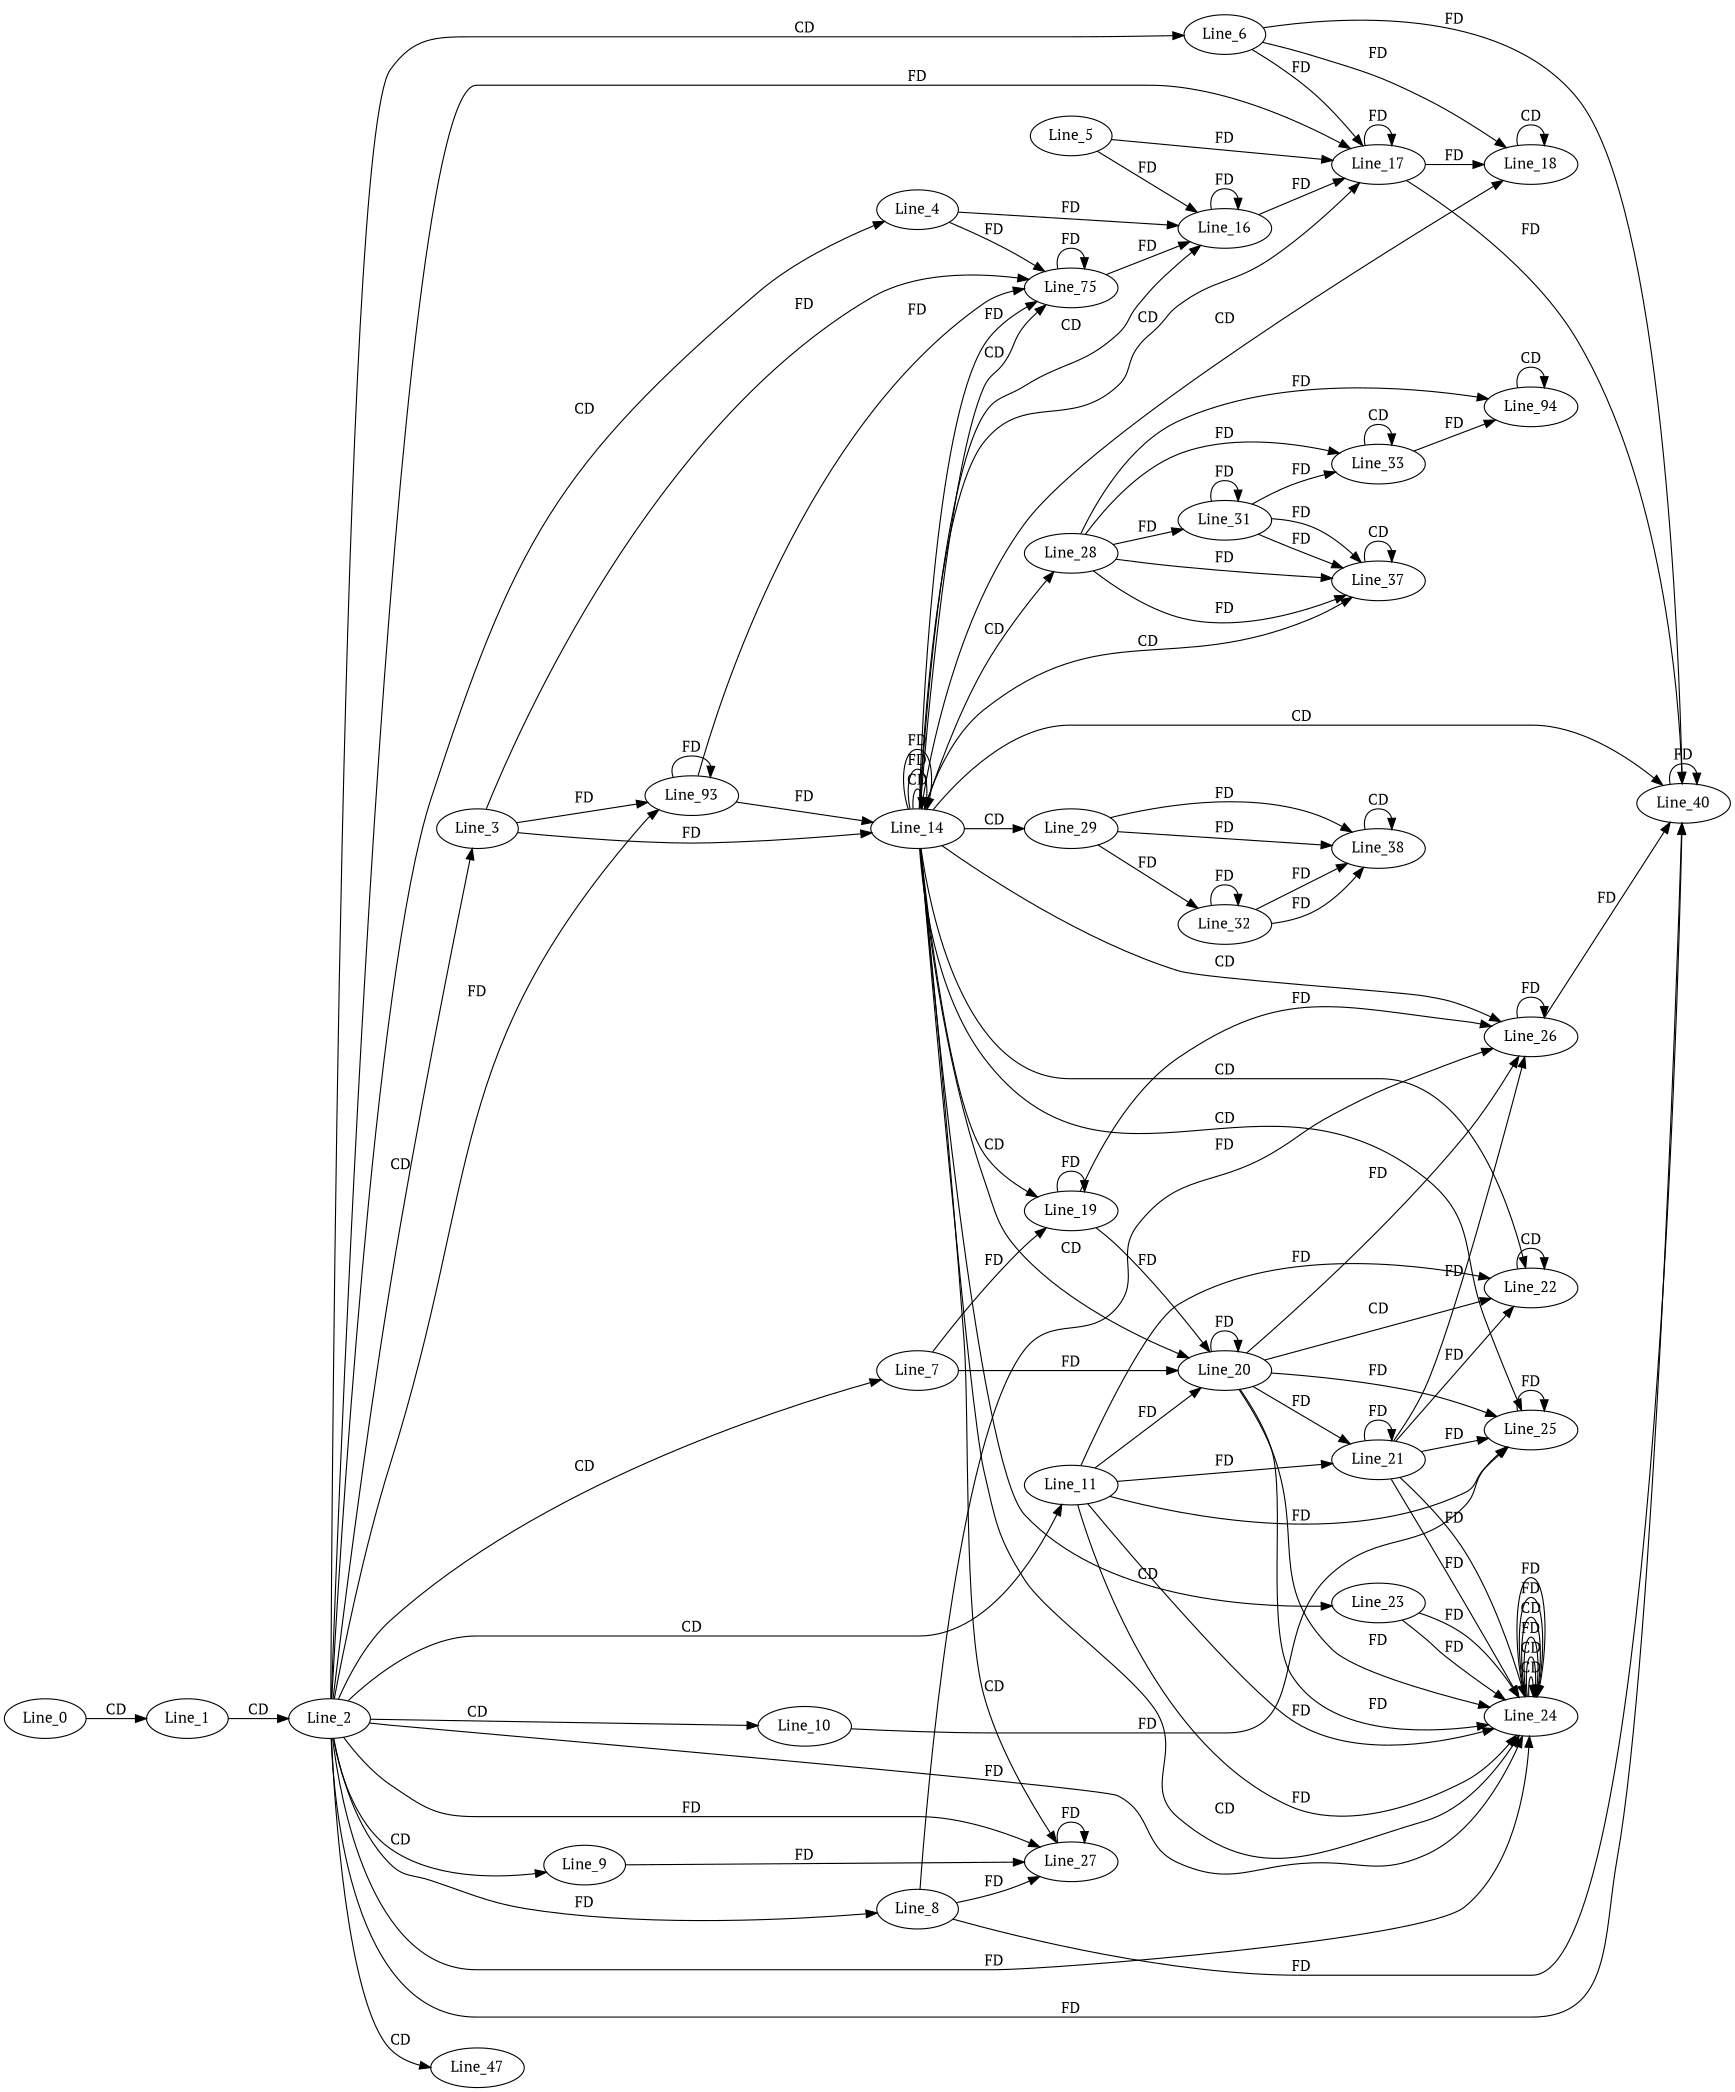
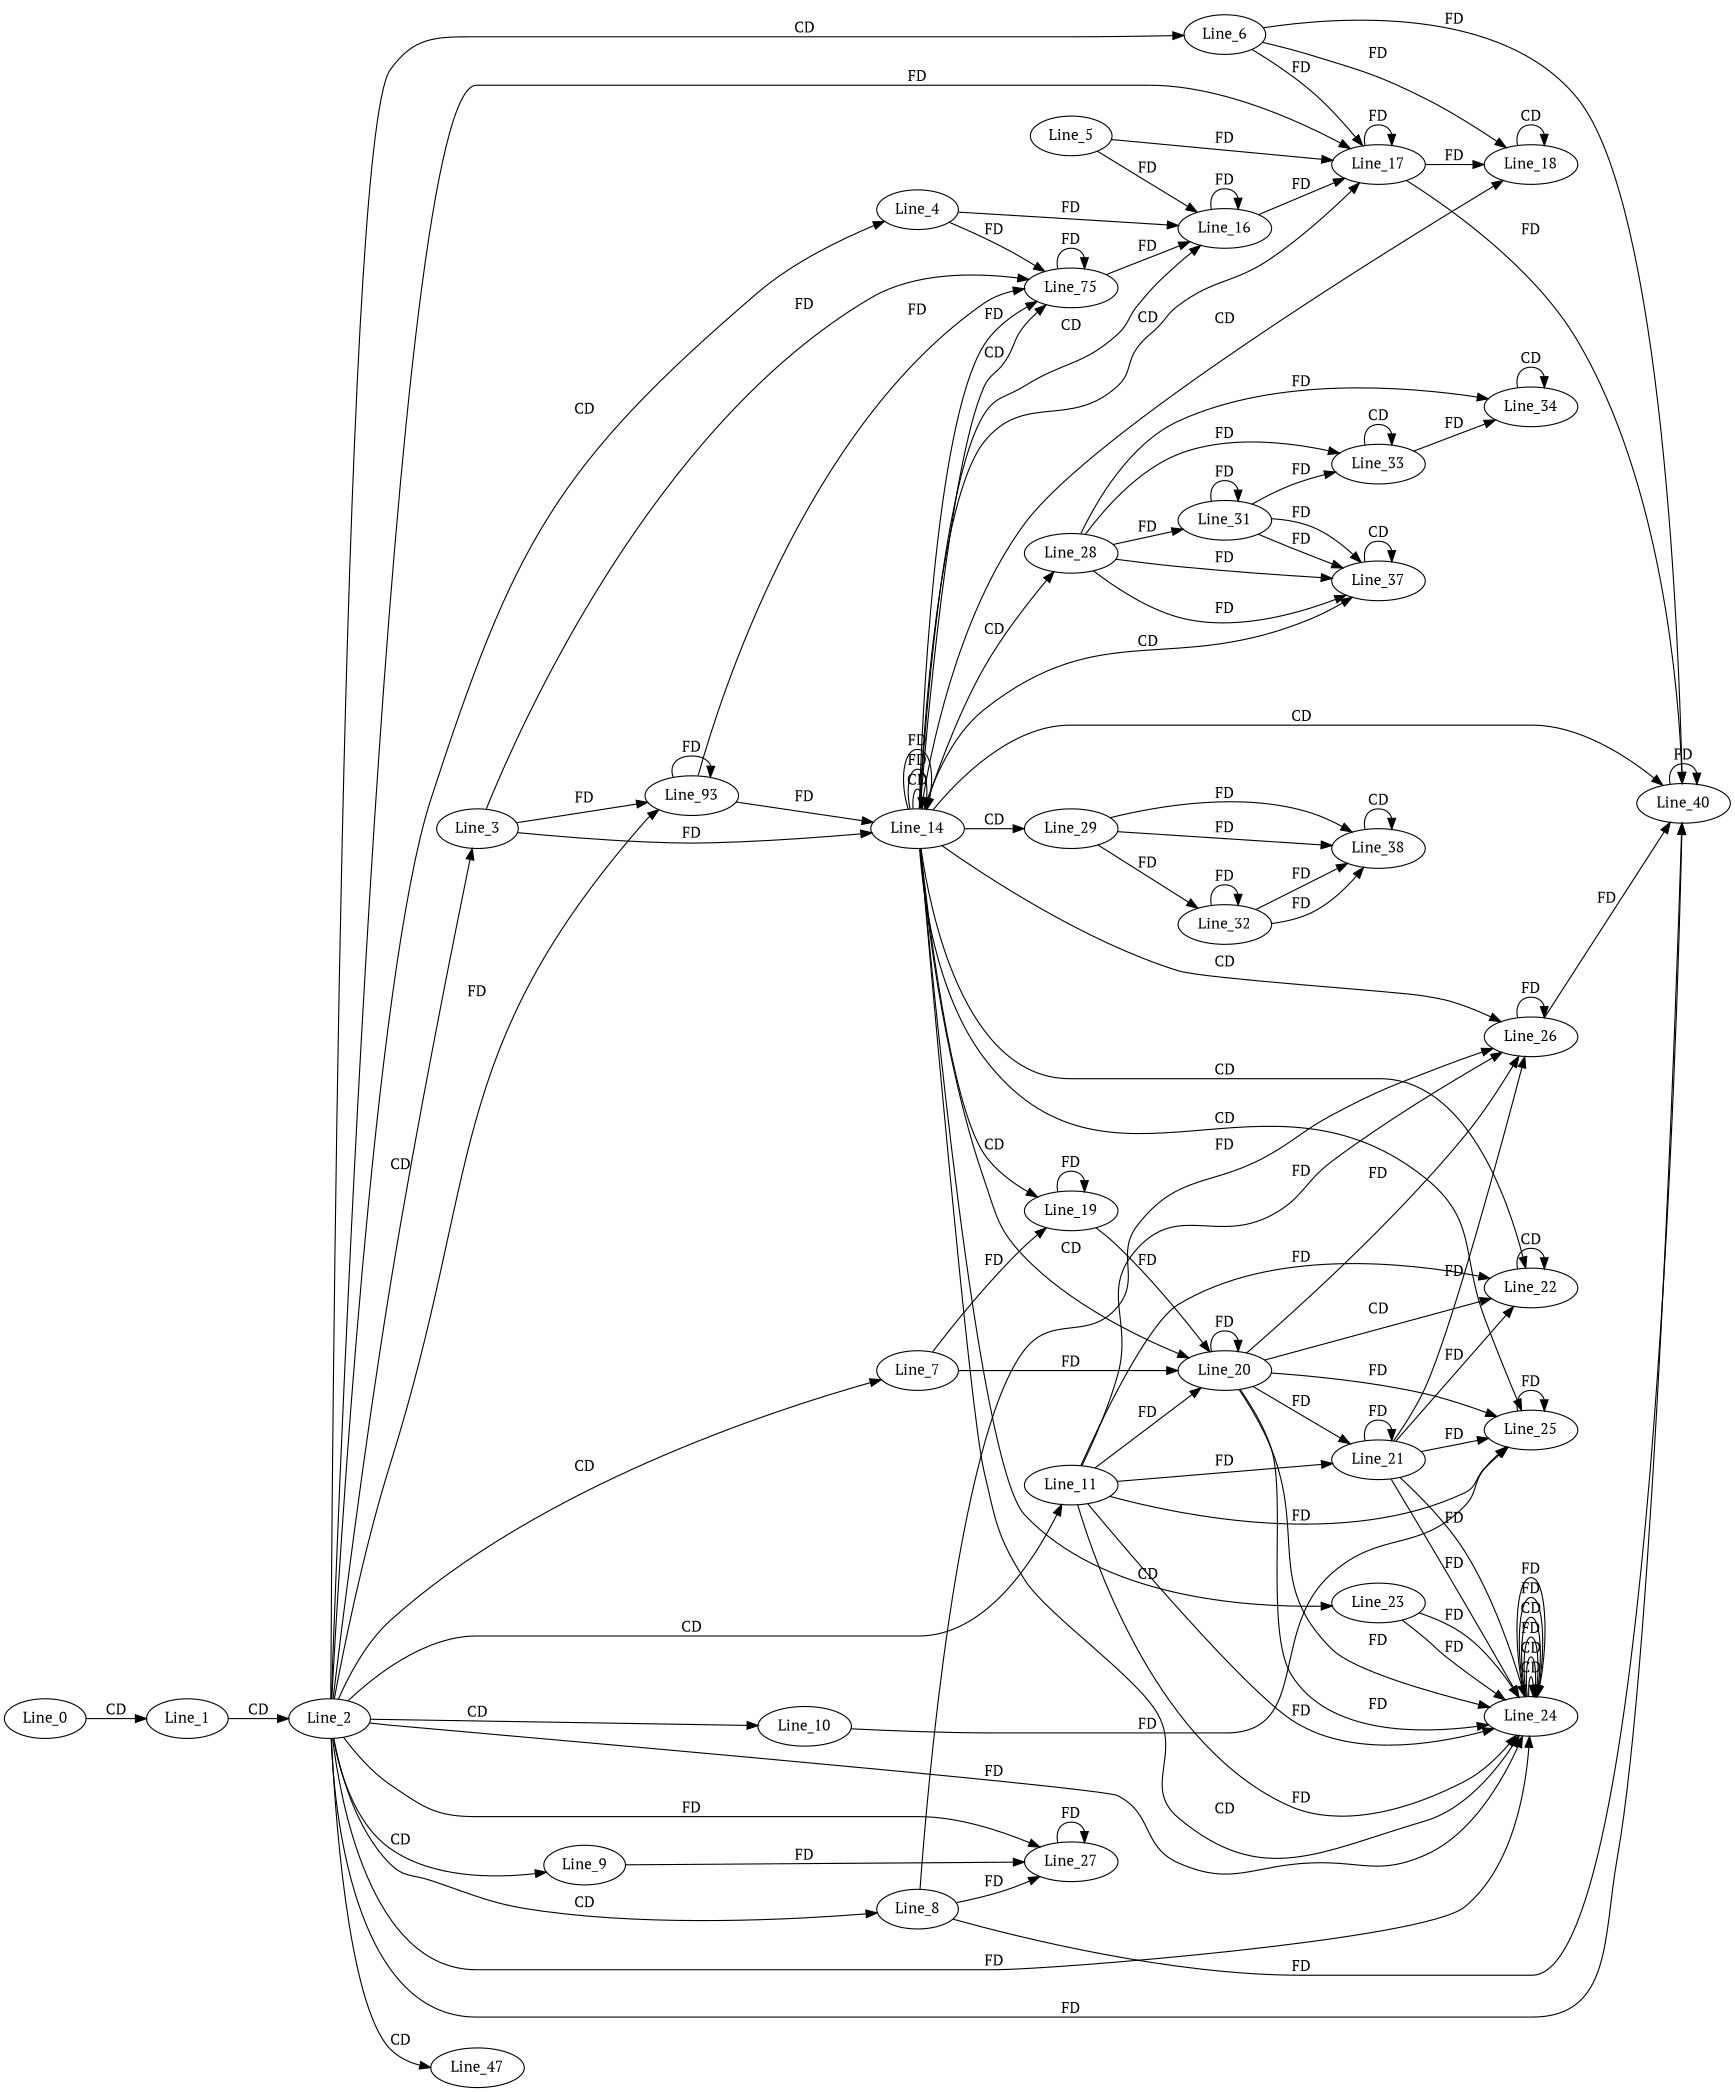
(1531, 407) -> (1531, 407)
(1243, 1023) -> (1223, 1226)
(966, 1398) -> none
(585, 1903) -> (585, 1903)
